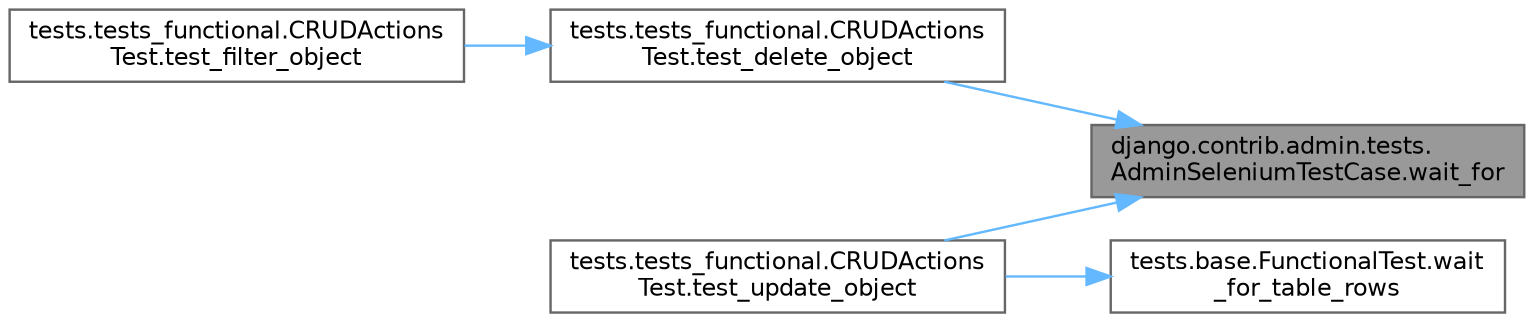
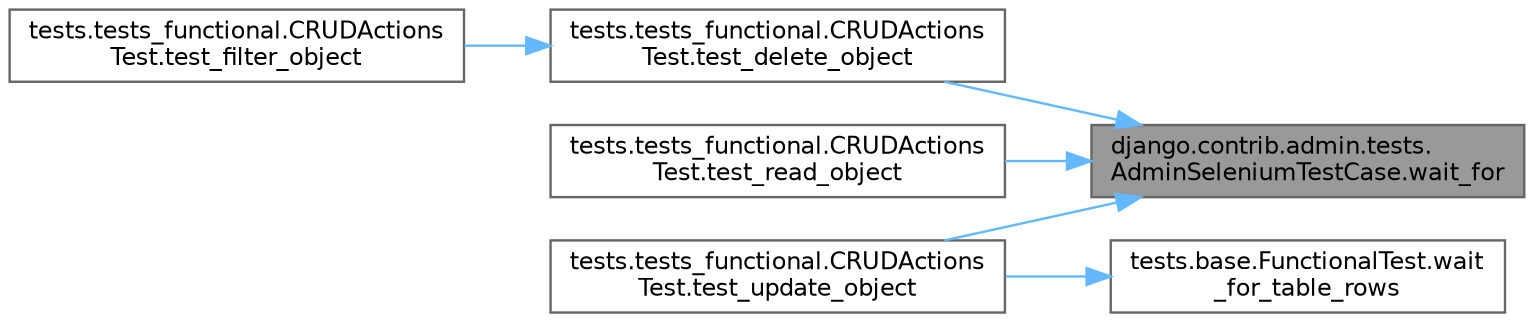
none -> (778, 161)
